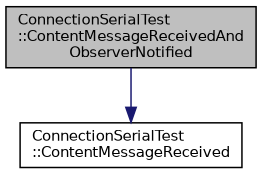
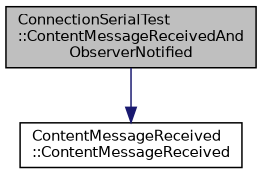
(131, 145) -> (131, 145)
